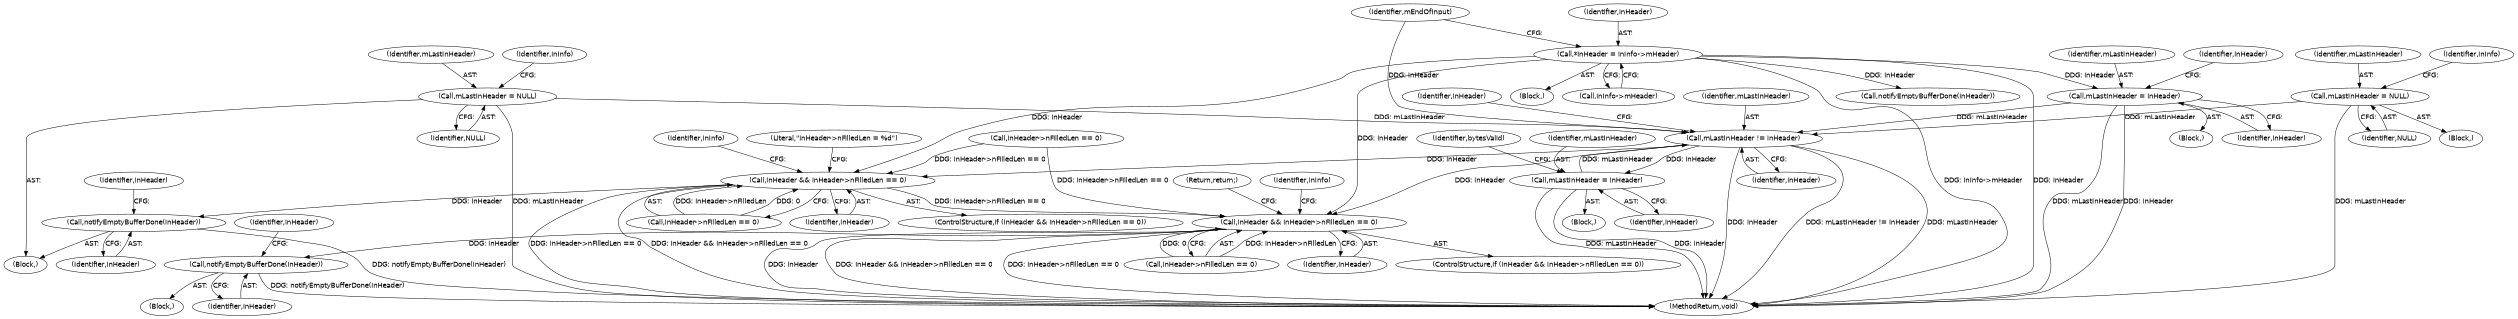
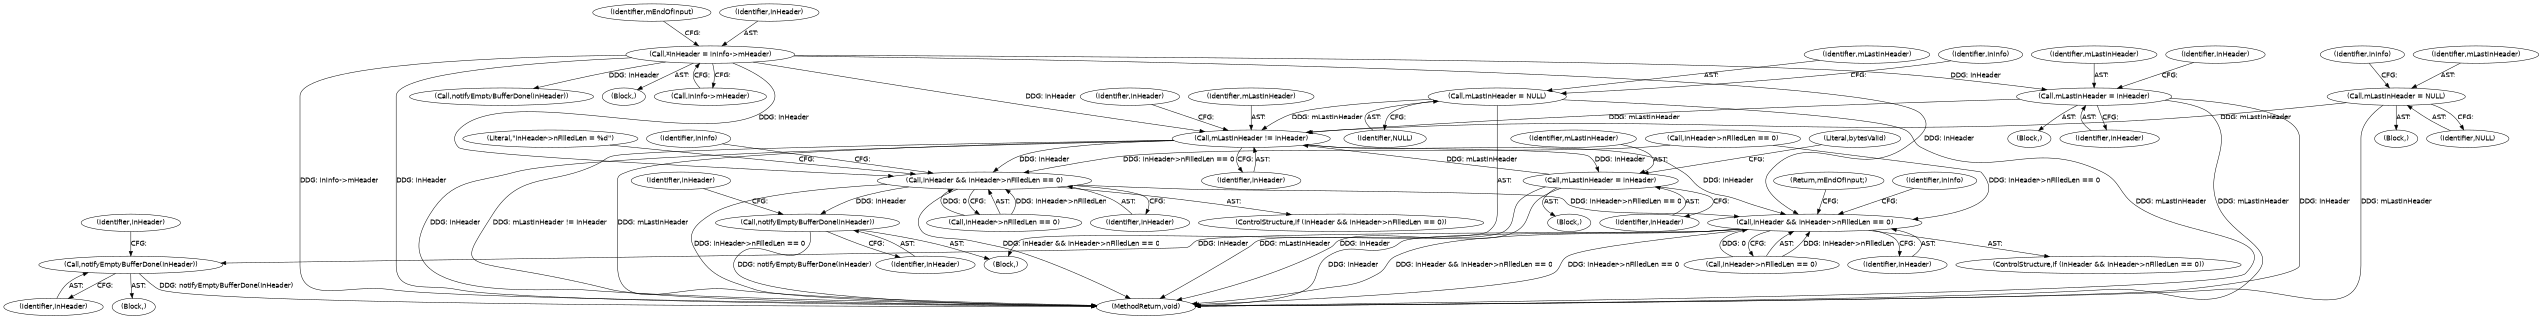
(1495, 119) -> (976, 98)
(1469, 139) -> (1855, 139)
(1212, 181) -> (1829, 181)
